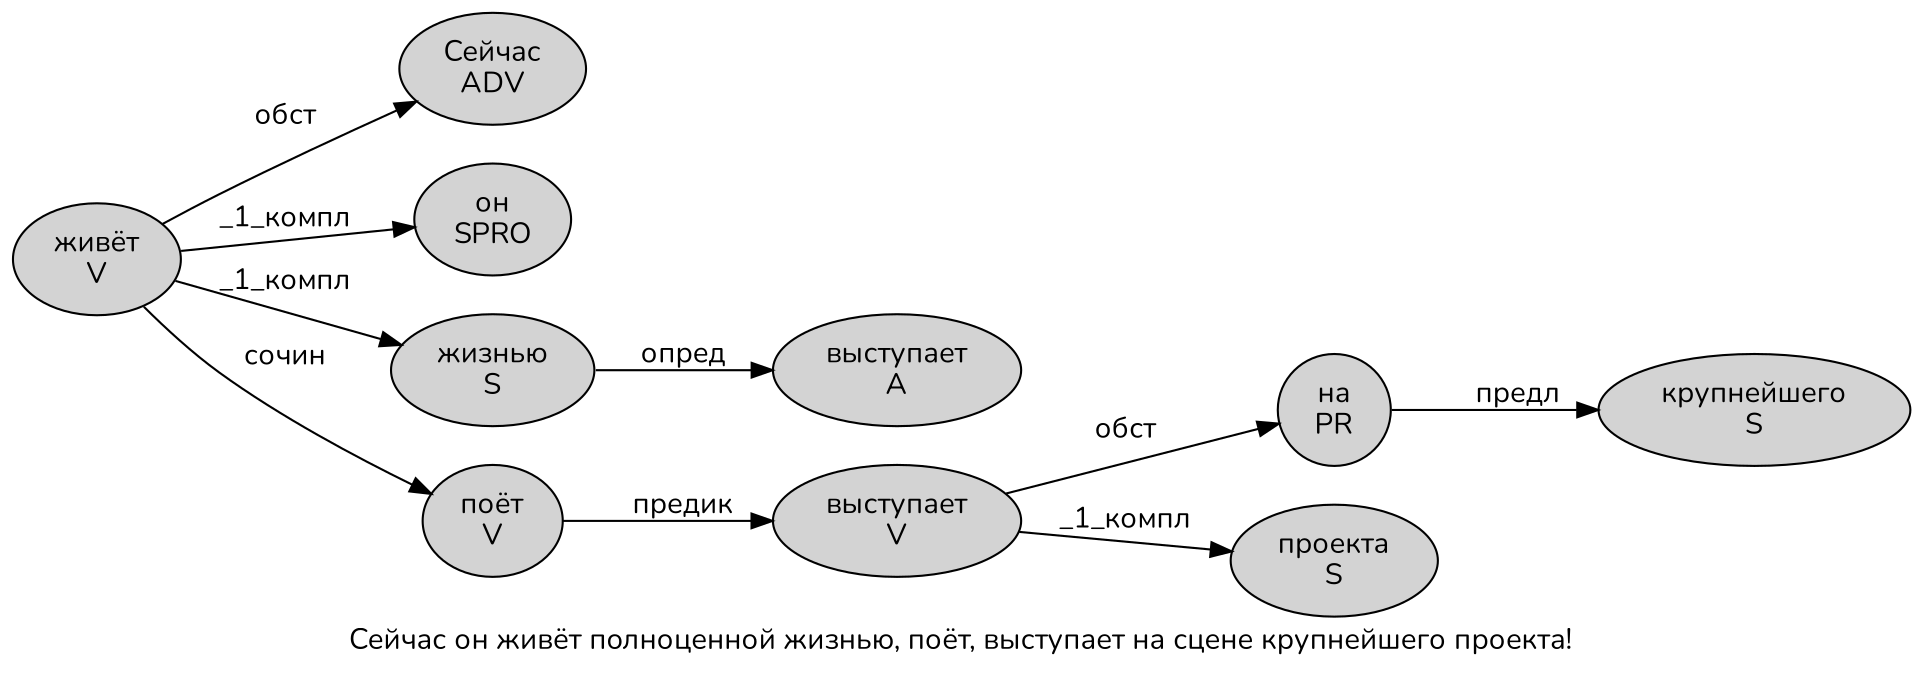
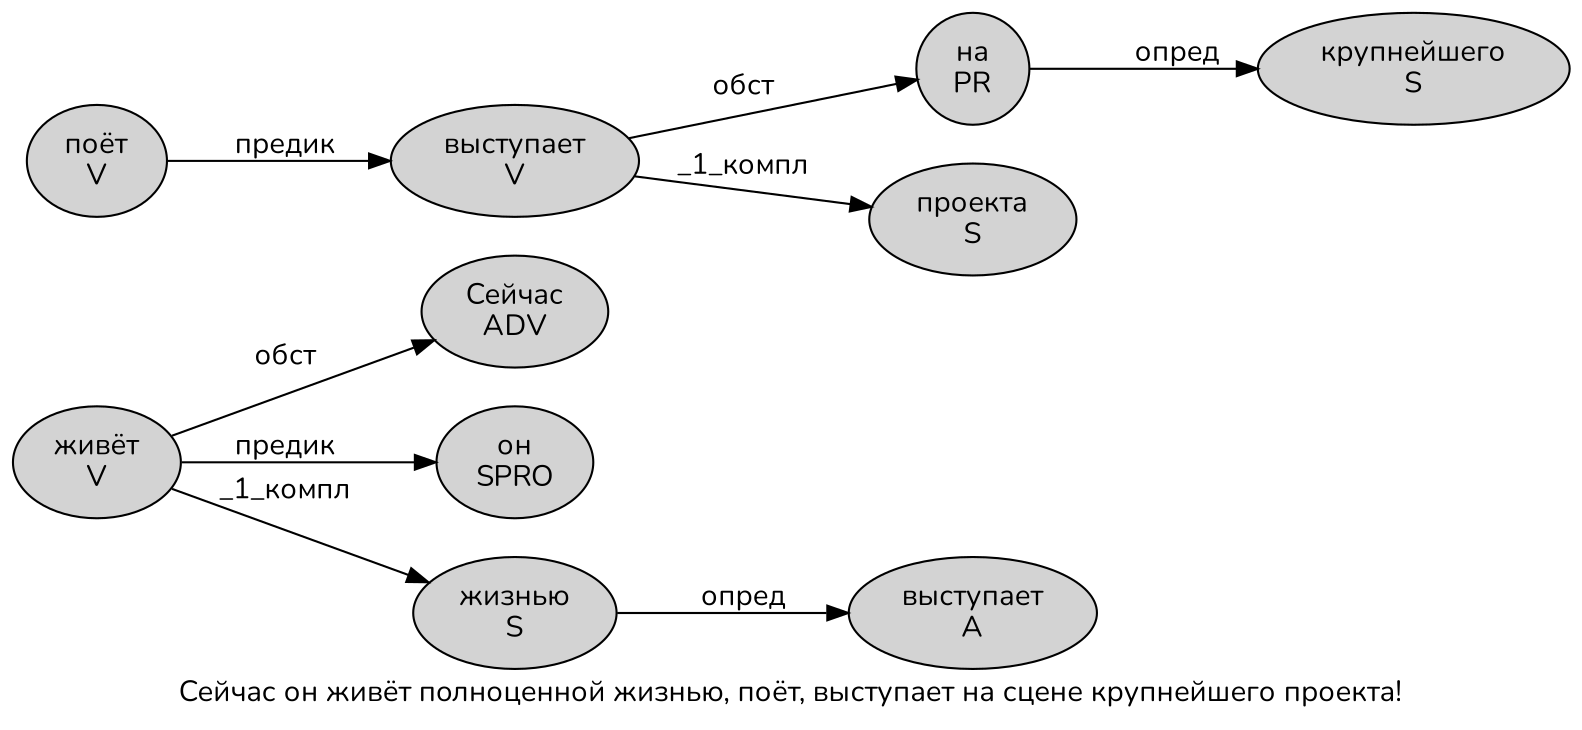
(286, 218) -> (286, 447)
(1518, 394) -> (1178, 53)
(271, 407) -> none
